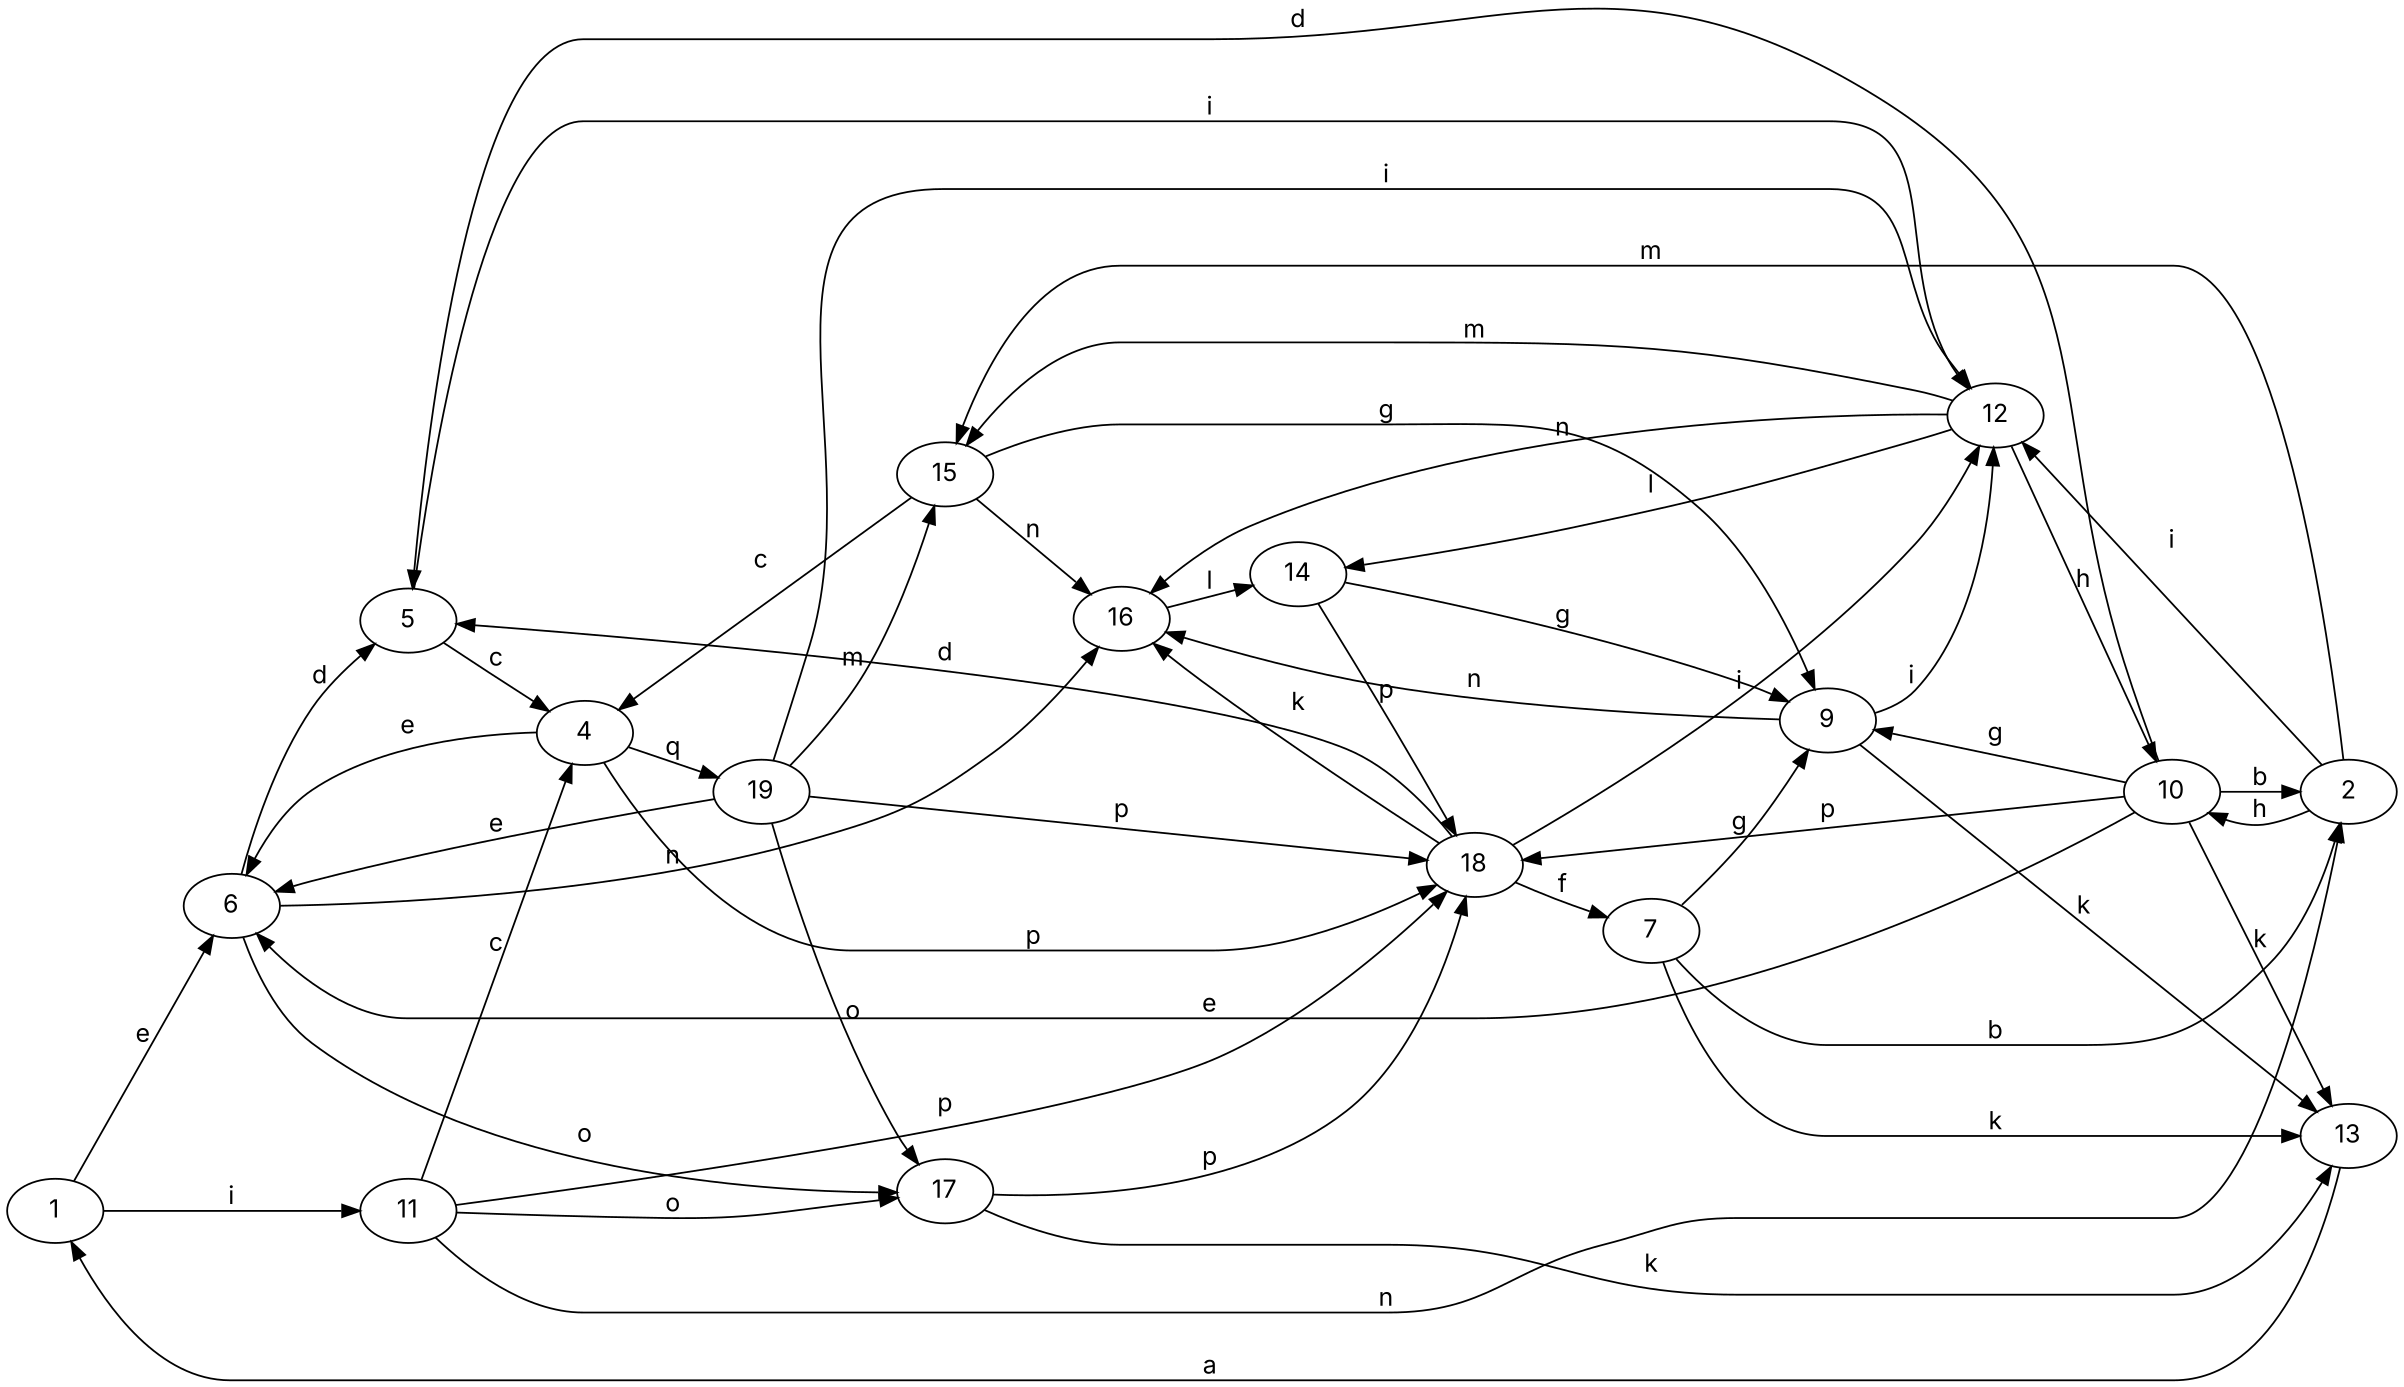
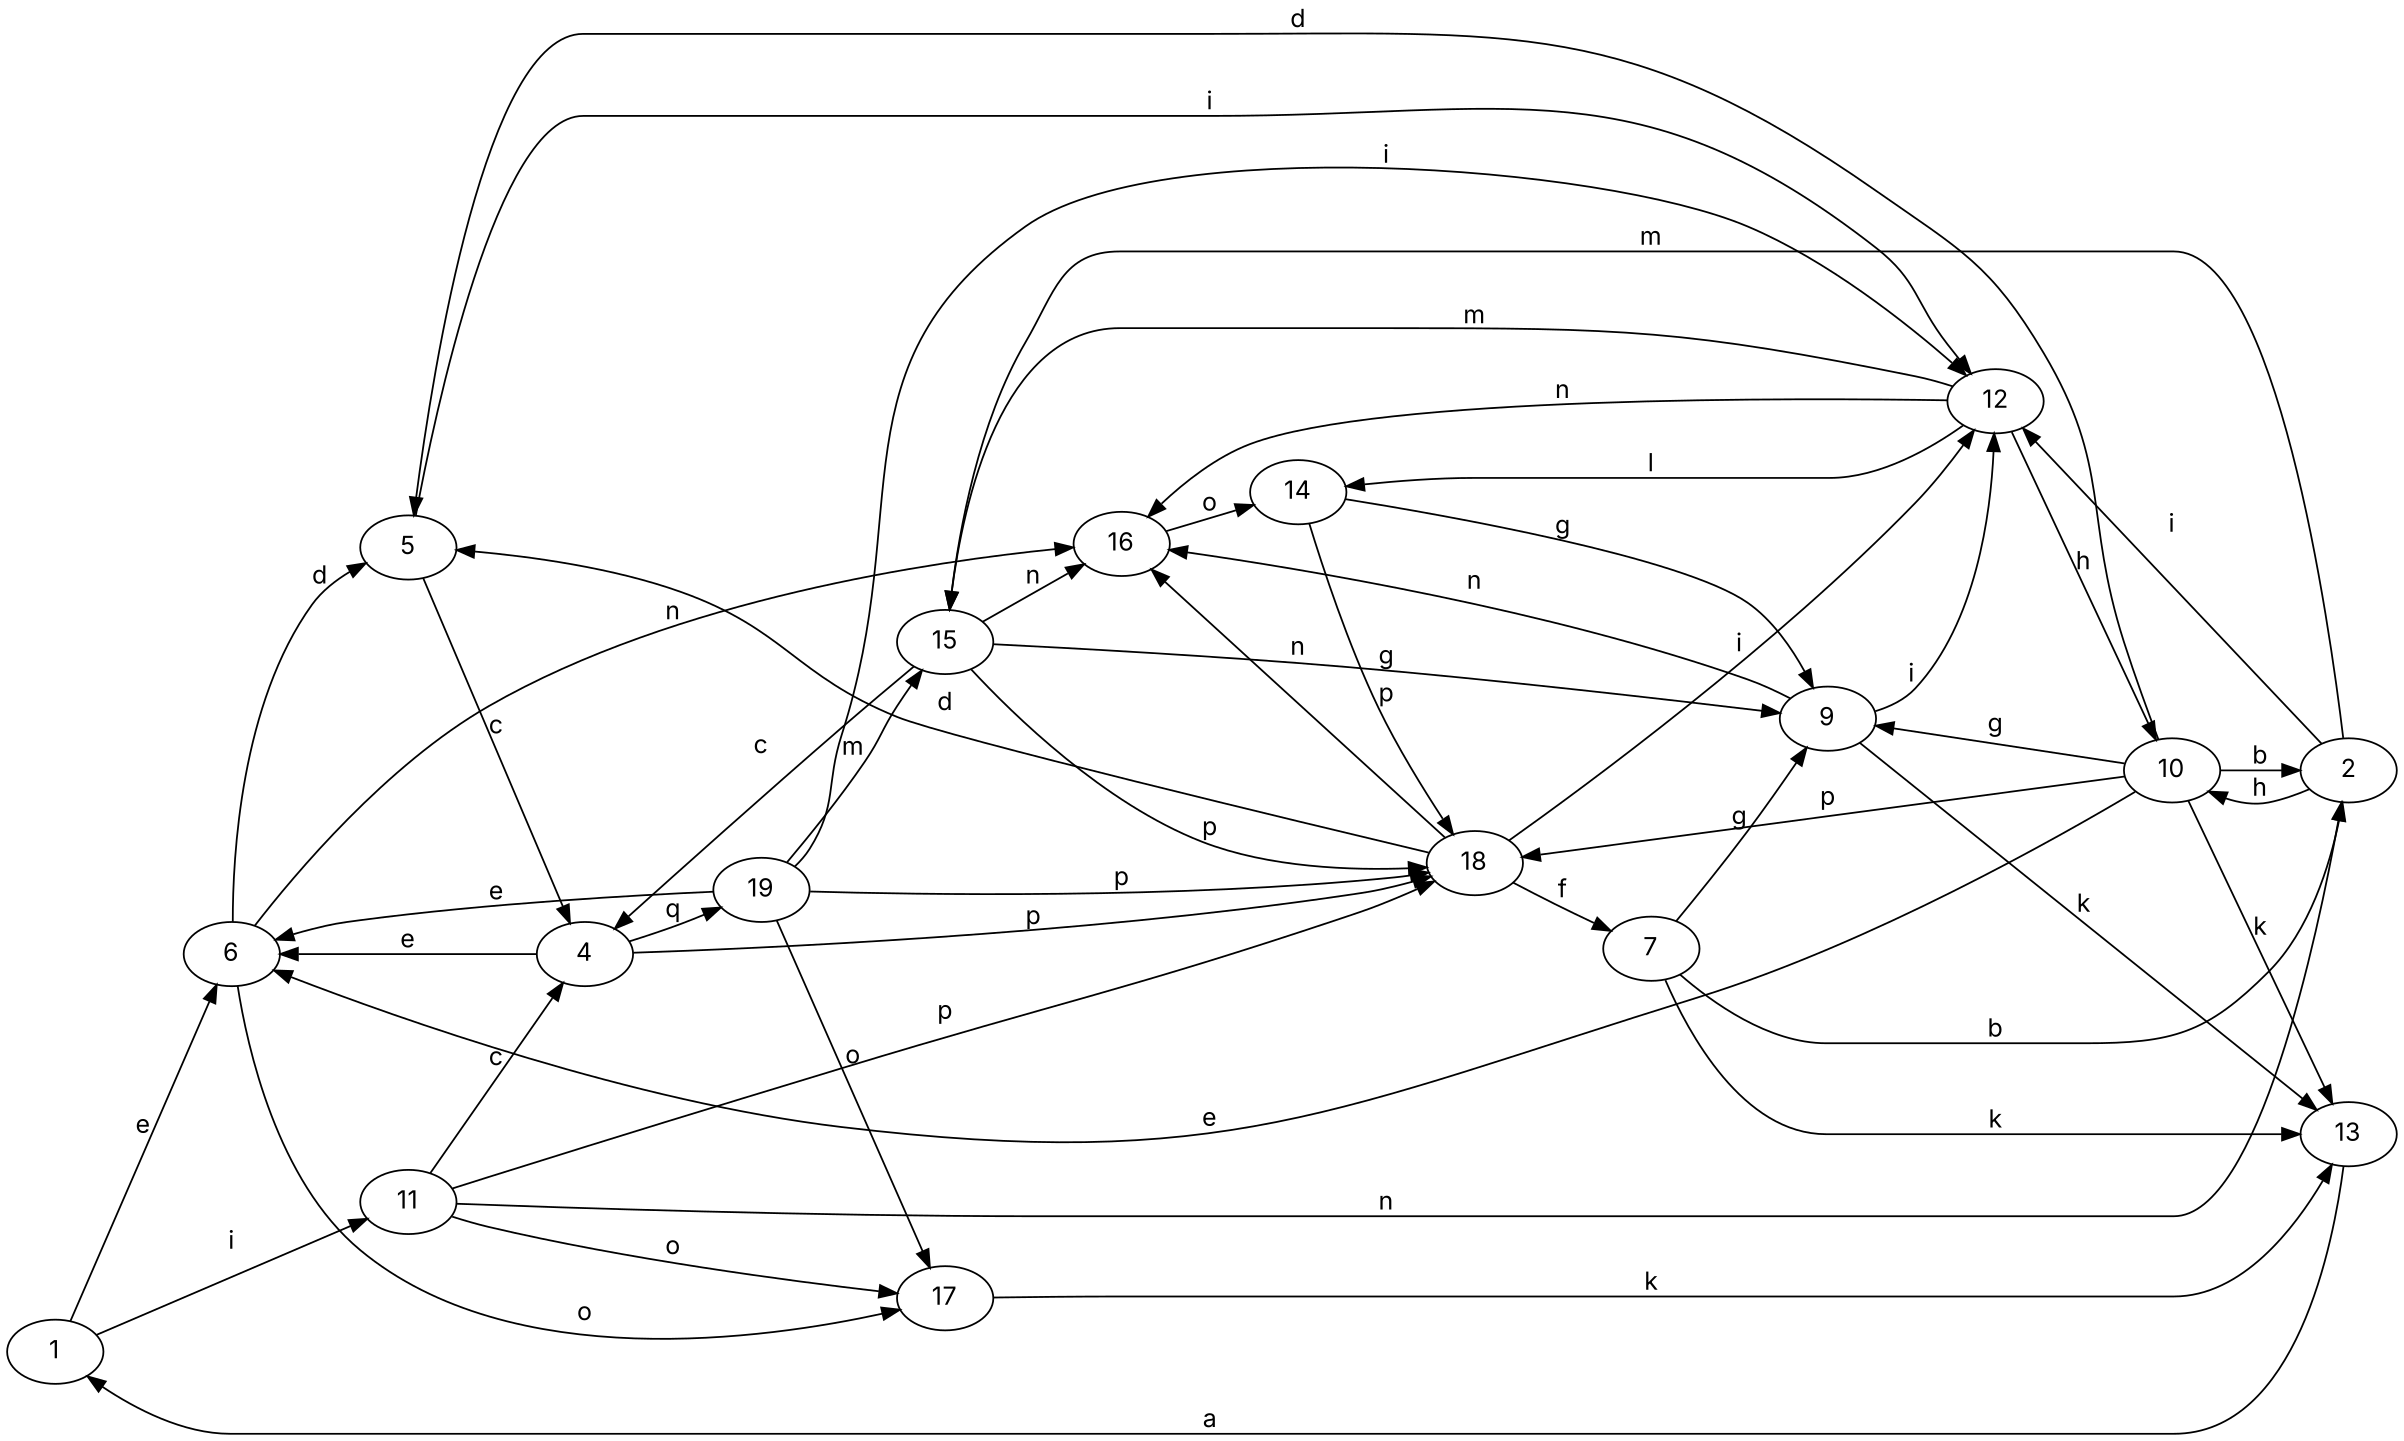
(1210, 582) -> (1210, 504)
(1298, 704) -> (1298, 648)
(1287, 1146) -> (1165, 825)
